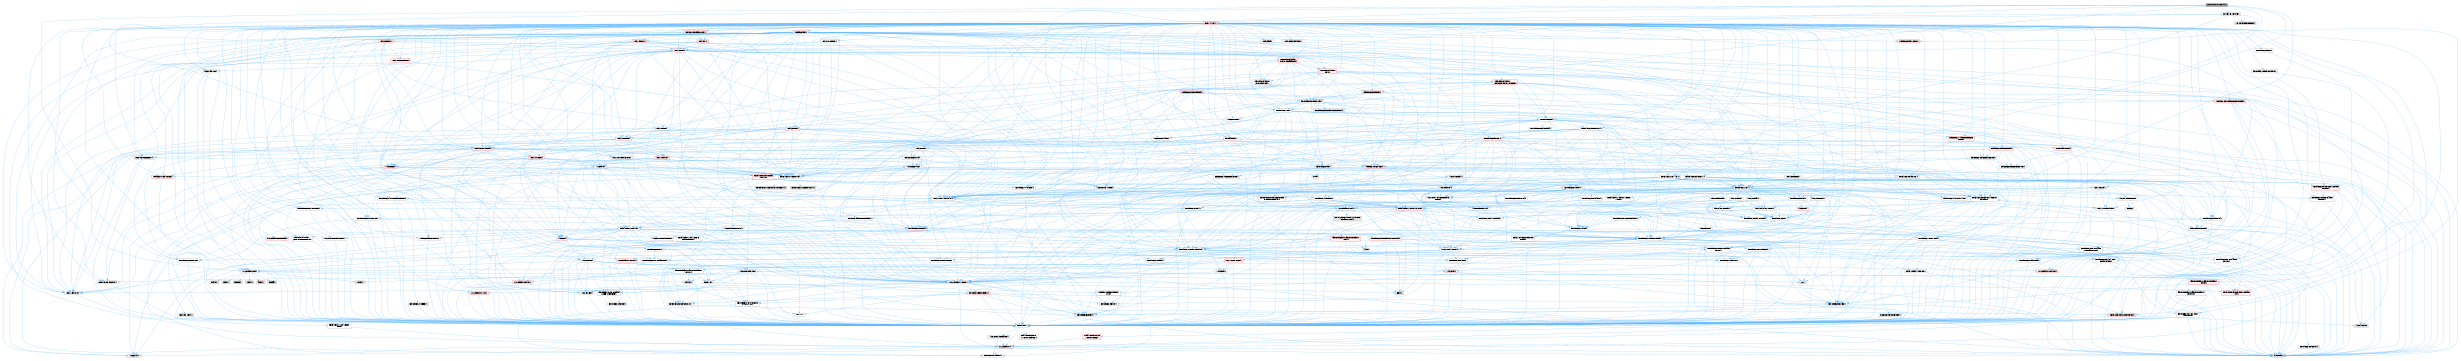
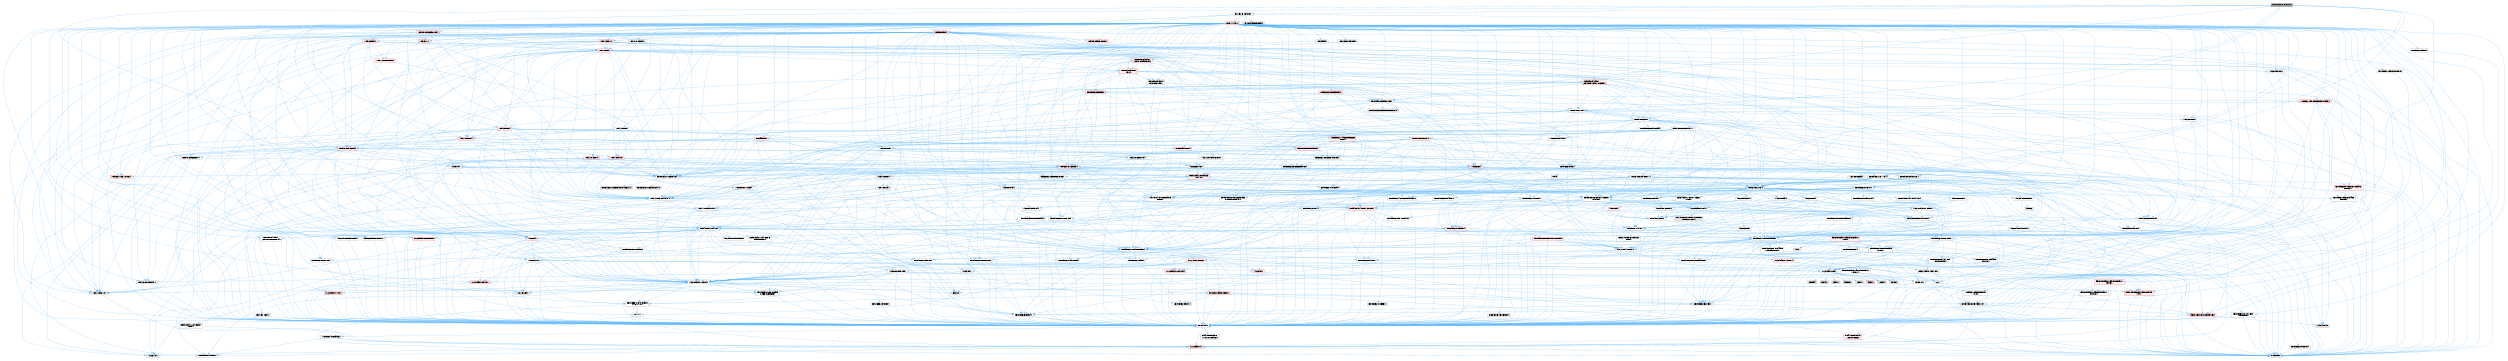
(309, 209) -> none
